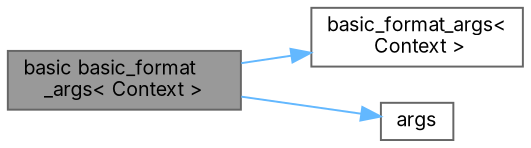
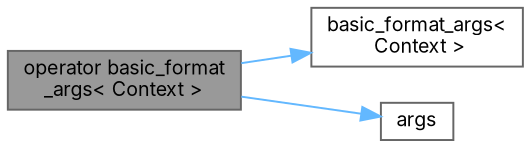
(124, 80) -> (124, 80)
